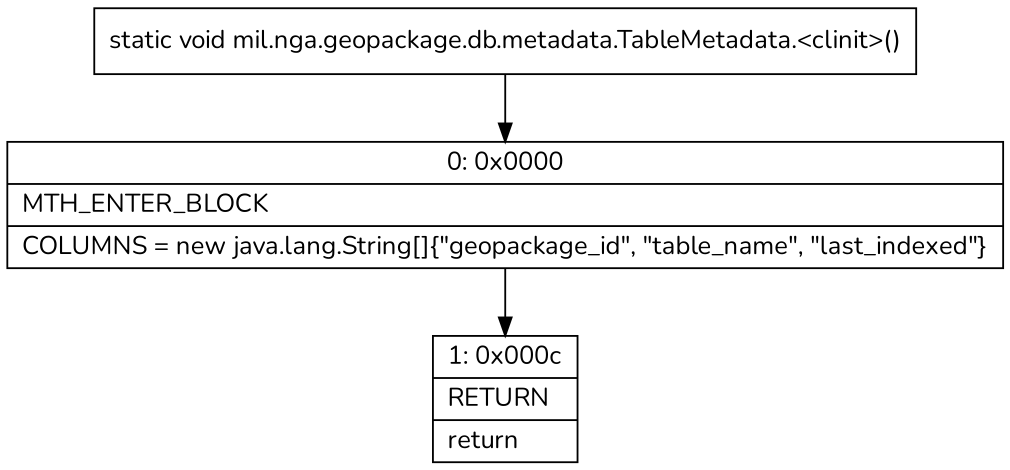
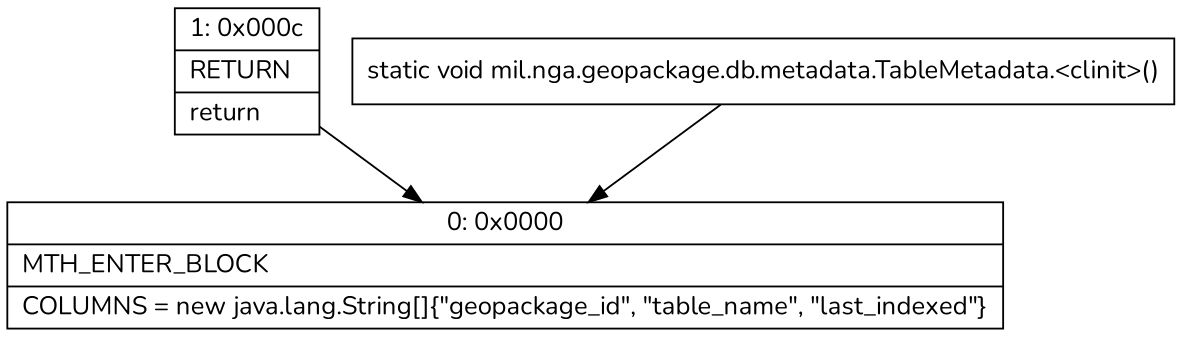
(505, 293) -> (363, 159)
